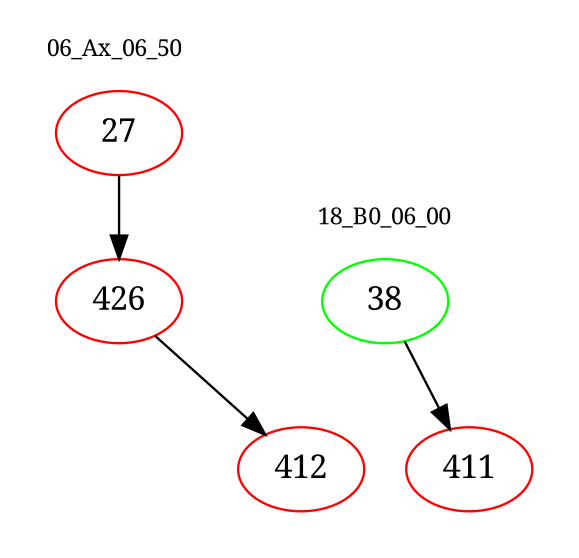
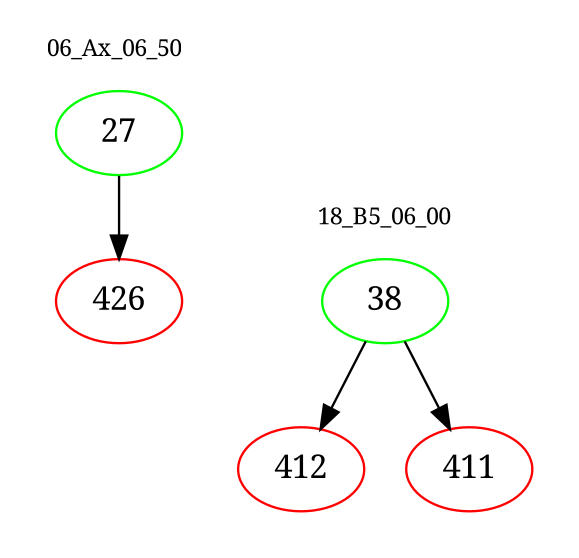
(119, 133) -> (119, 133)
(385, 218) -> (385, 218)
(201, 377) -> (349, 375)
